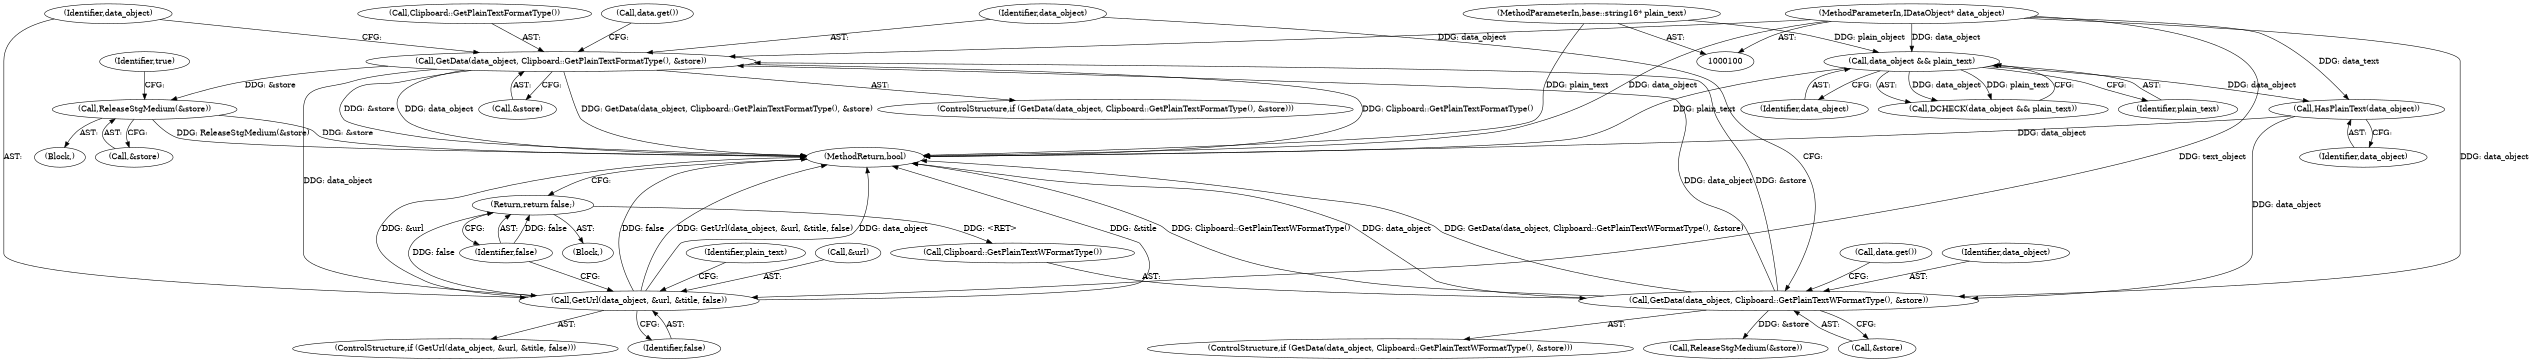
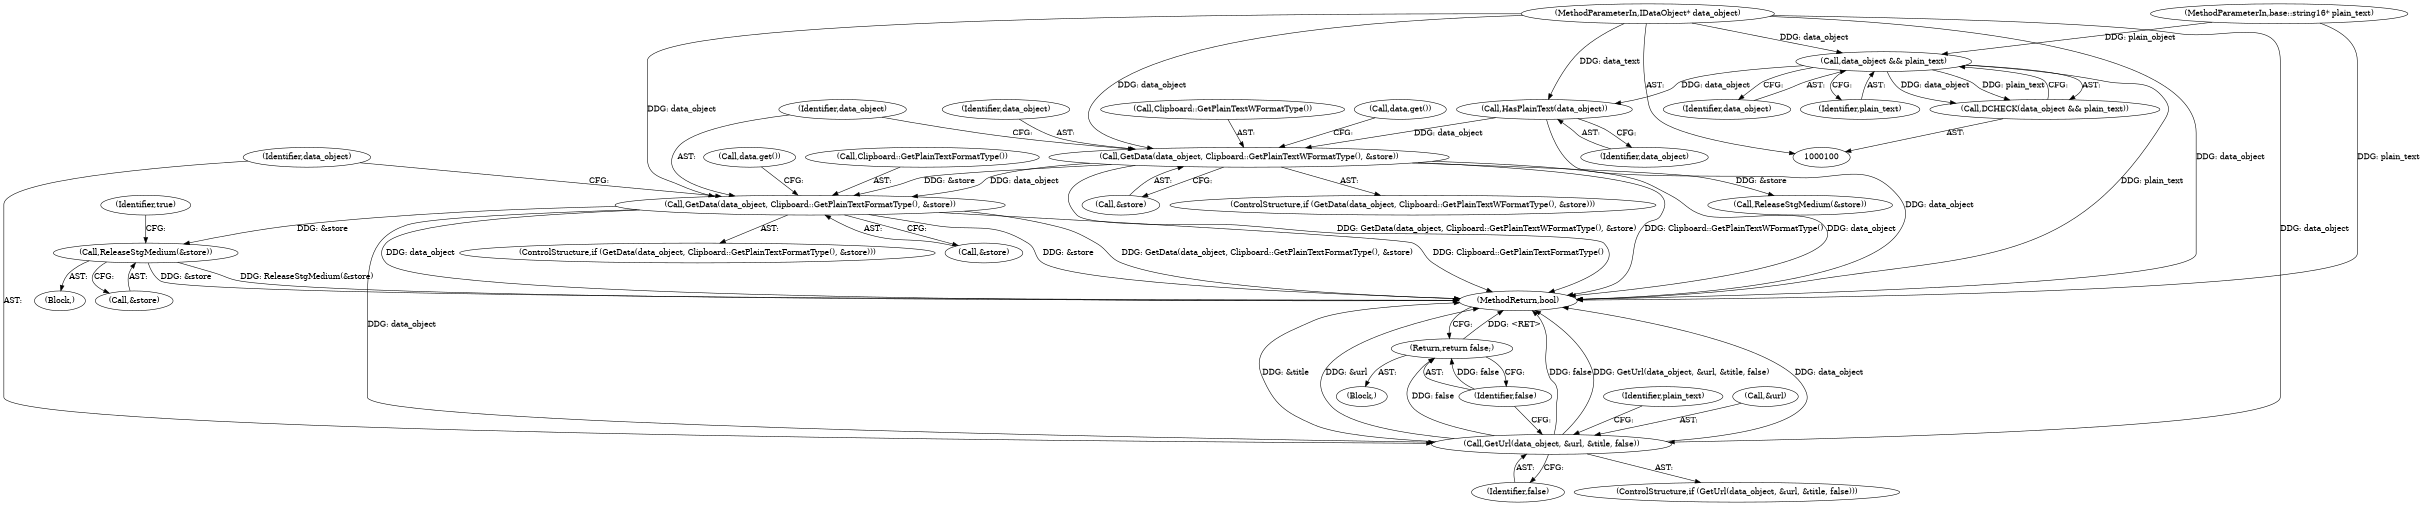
(1659, 38) -> (1927, 135)
(2213, 157) -> (2315, 229)
(792, 212) -> (1481, 326)
